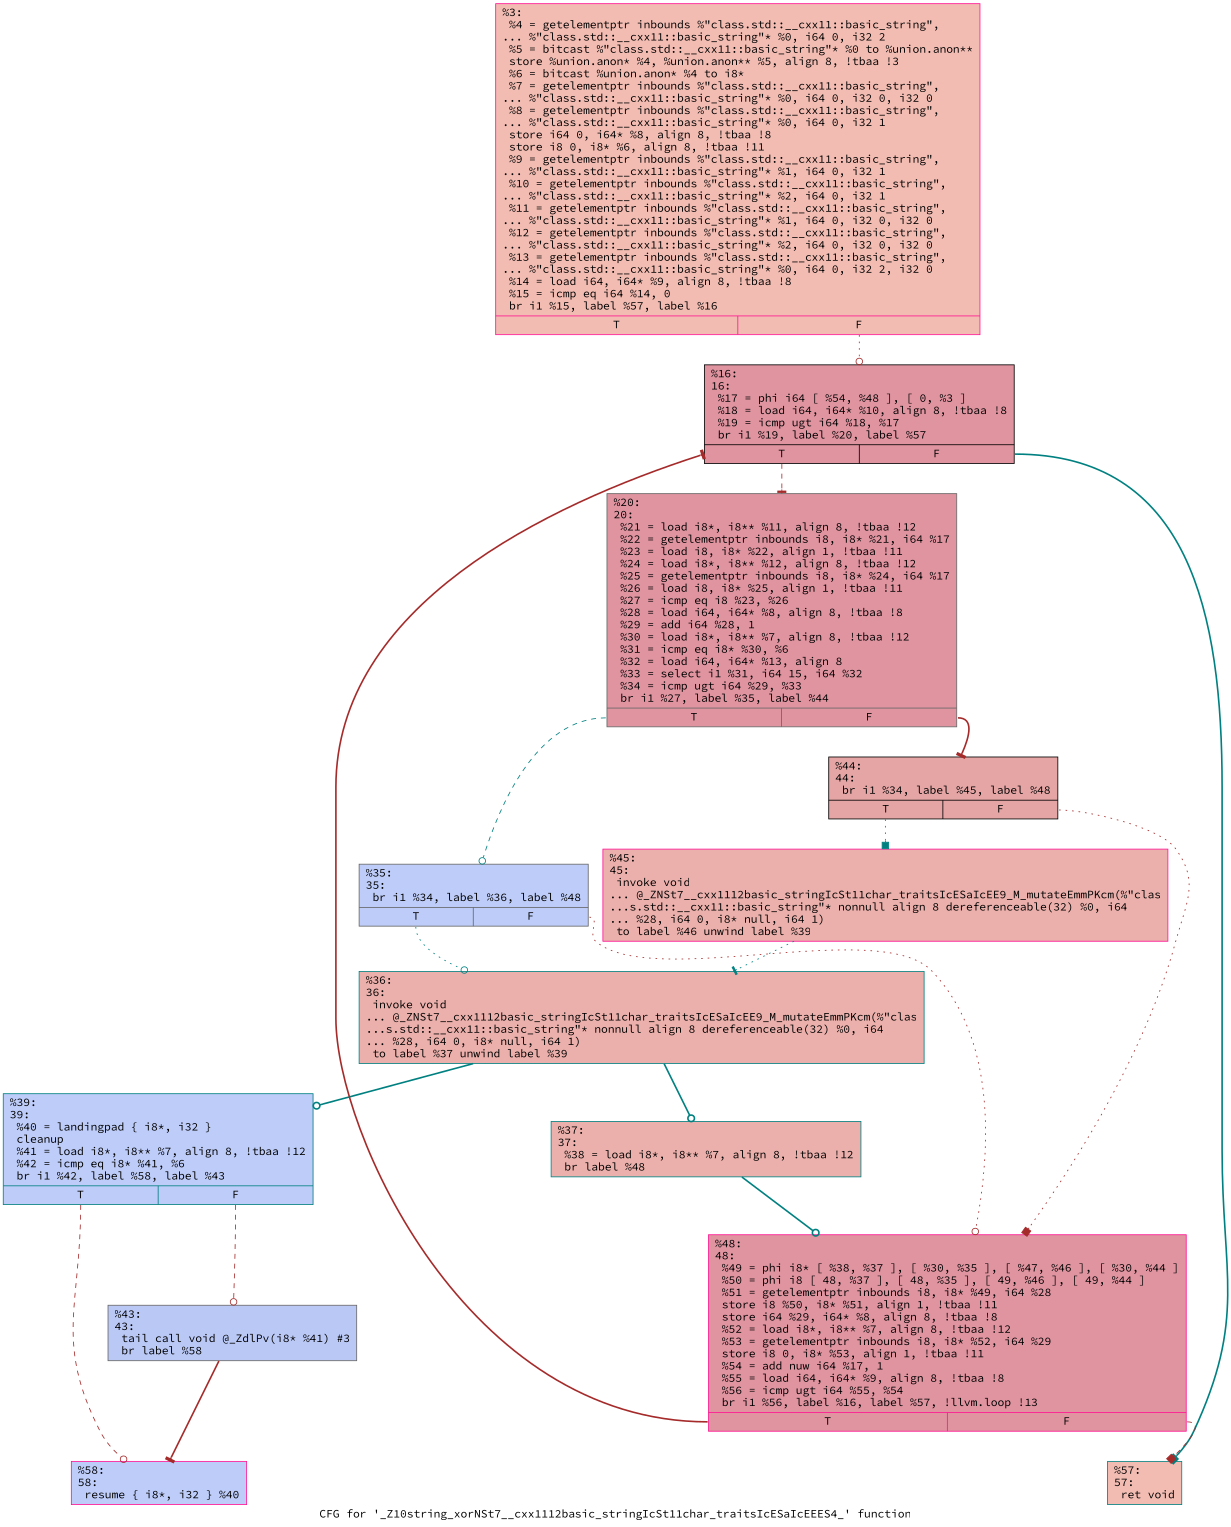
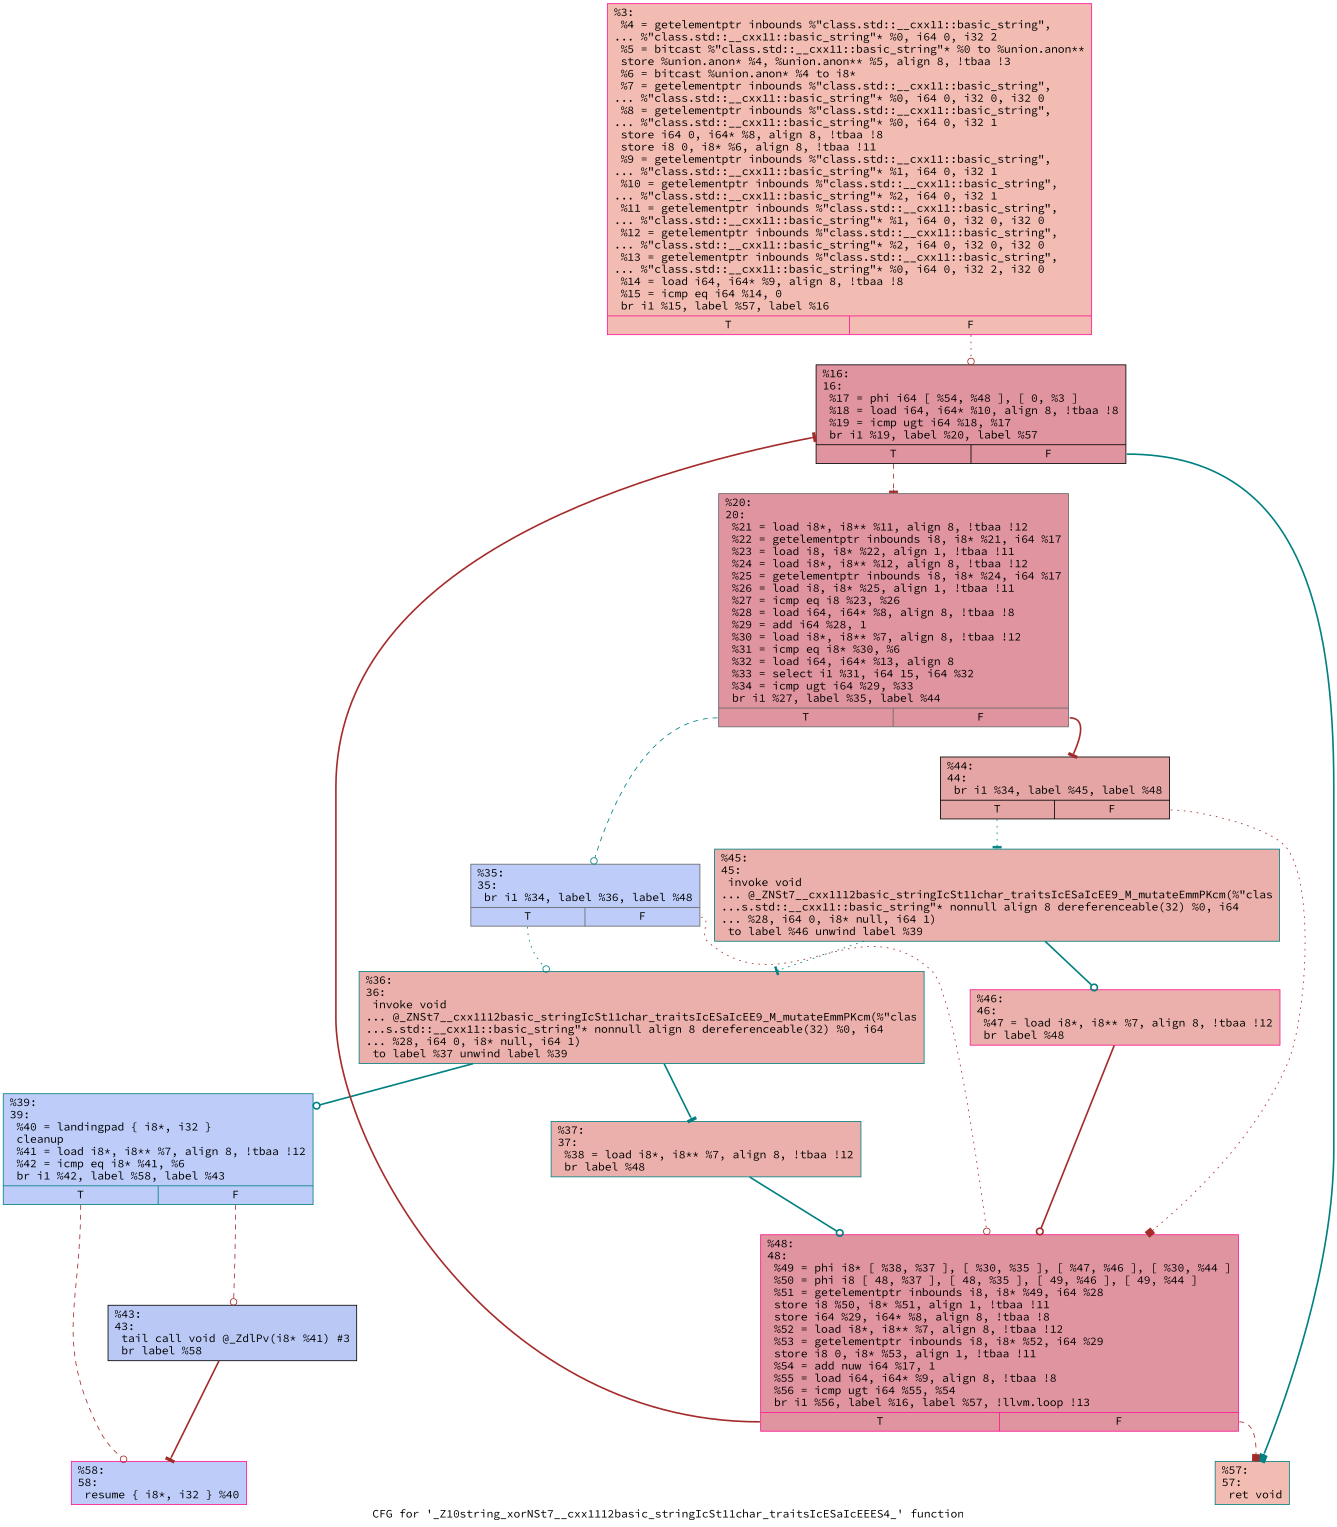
(885, 830) -> (997, 832)
(885, 895) -> (997, 895)
none -> (1125, 1017)
(677, 1089) -> (677, 1091)
(232, 1333) -> (232, 1333)
